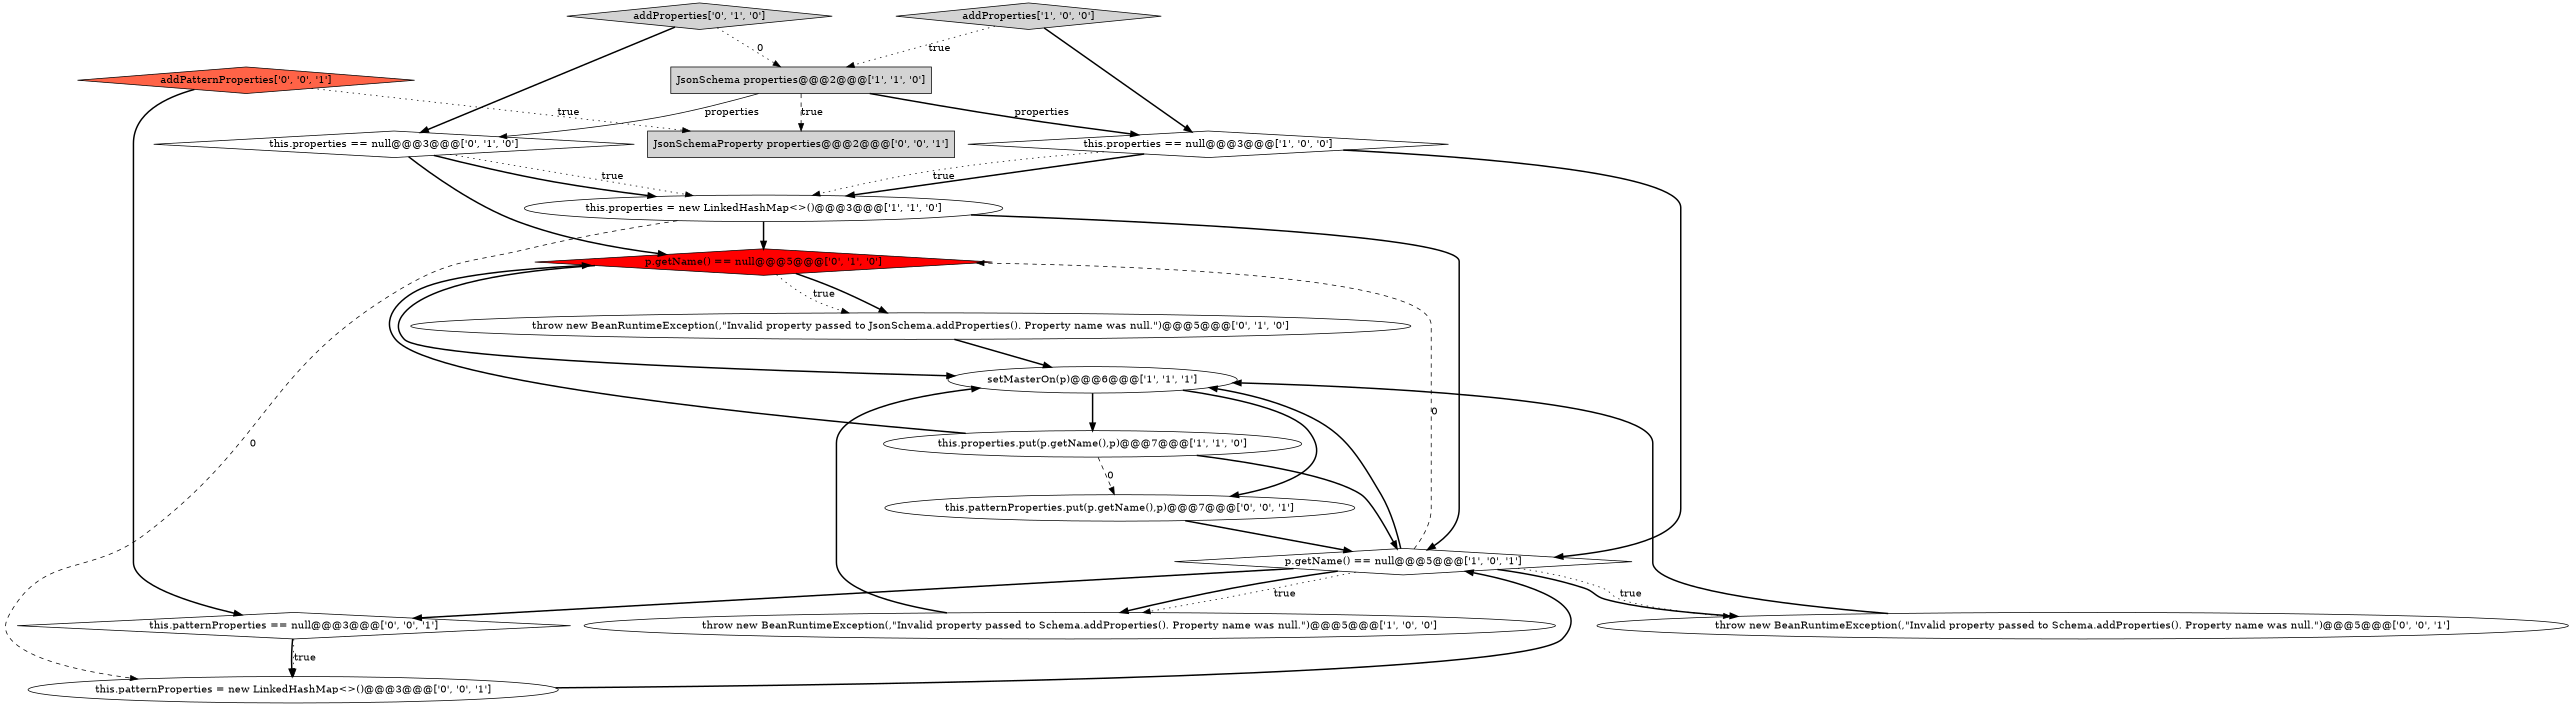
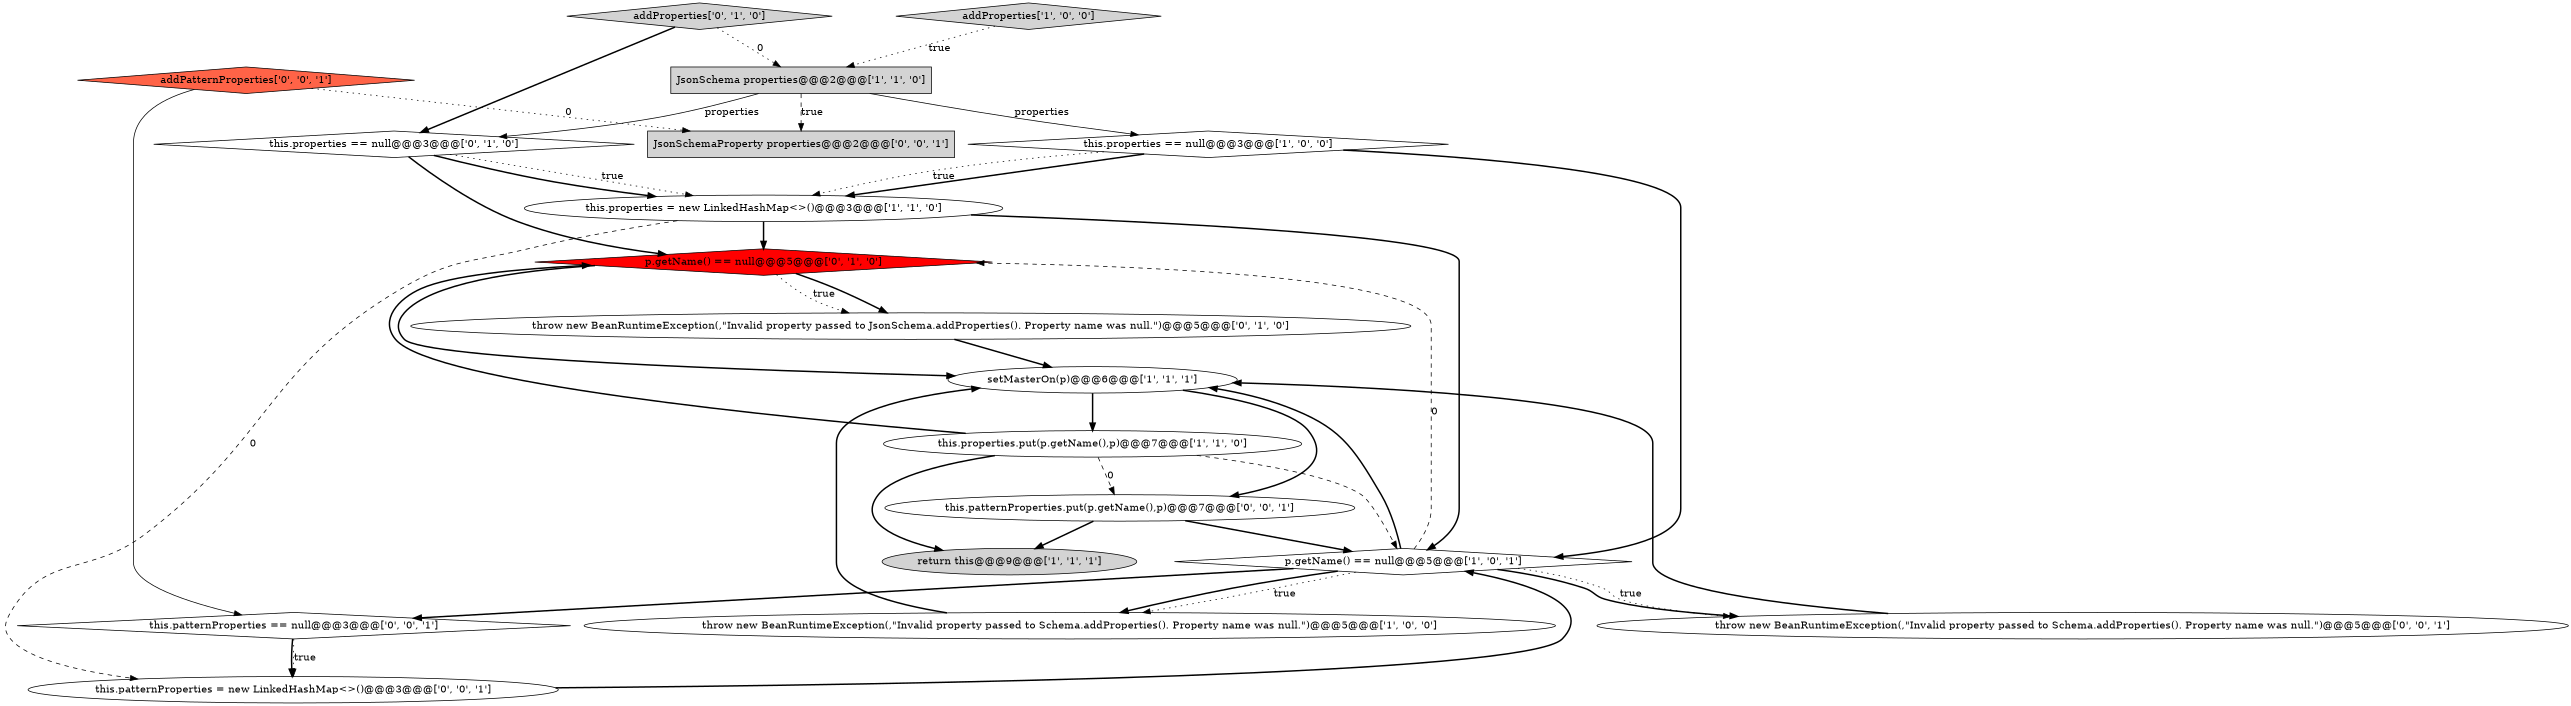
(1115, 78) -> none
(569, 112) -> (569, 112)
(1000, 116) -> (1000, 116)
(133, 368) -> (133, 368)
(1309, 475) -> (1309, 475)
none -> (1009, 562)
